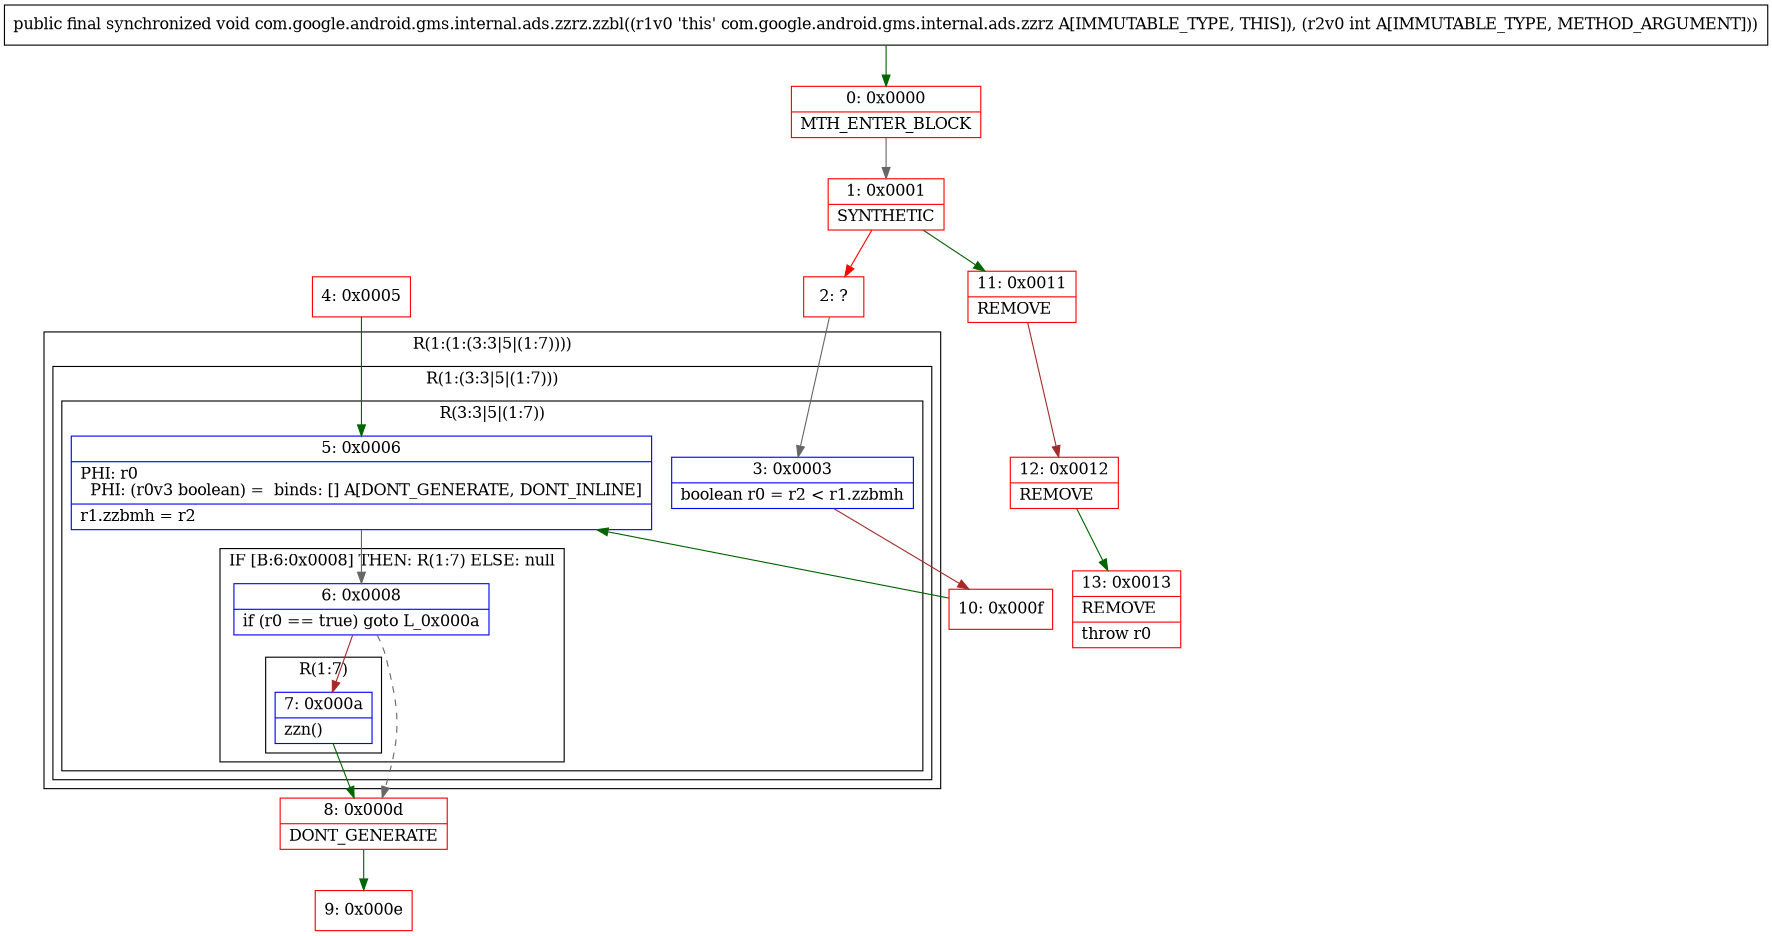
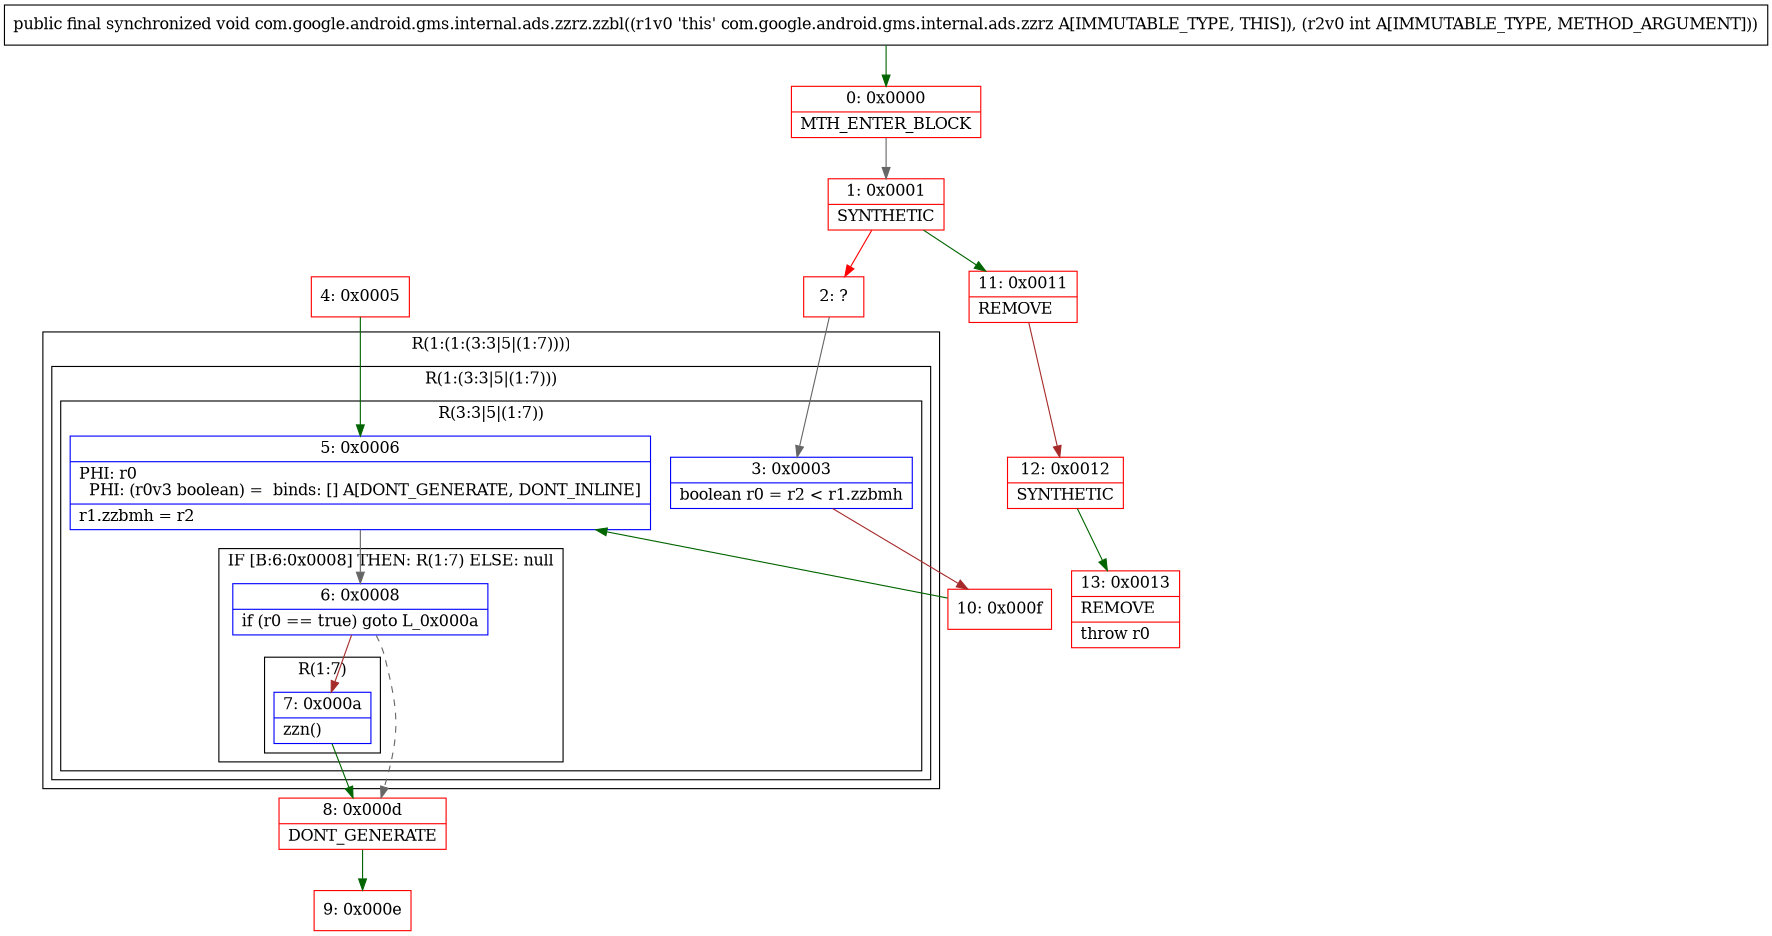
(1057, 495) -> (1065, 495)
